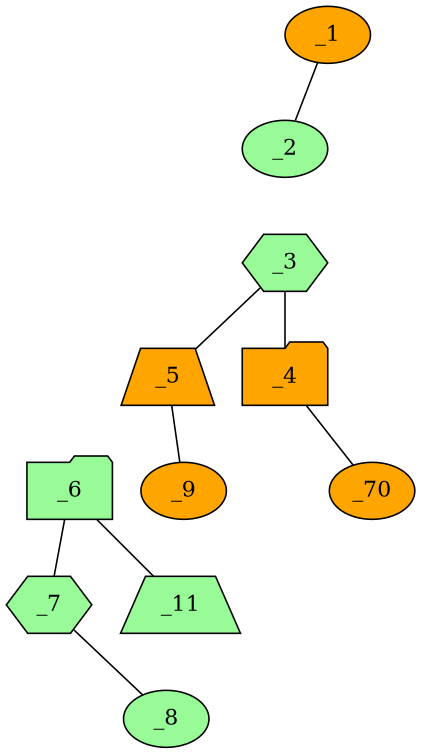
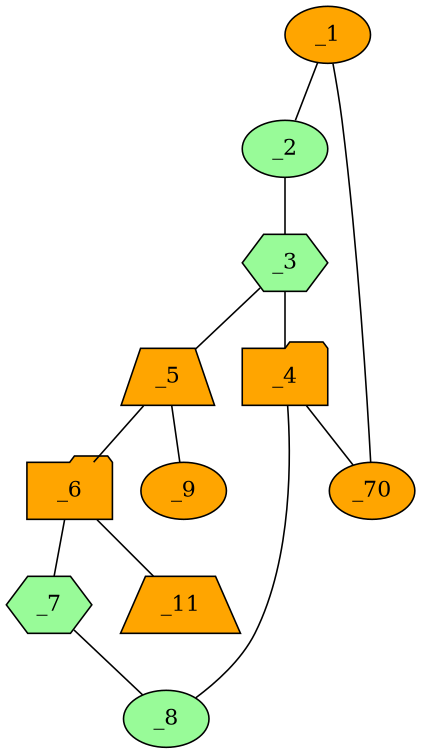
none -> (285, 206)
none -> (357, 262)
none -> (119, 434)
(70, 491) -> (70, 491)
none -> (278, 565)
(180, 605) -> (180, 605)
